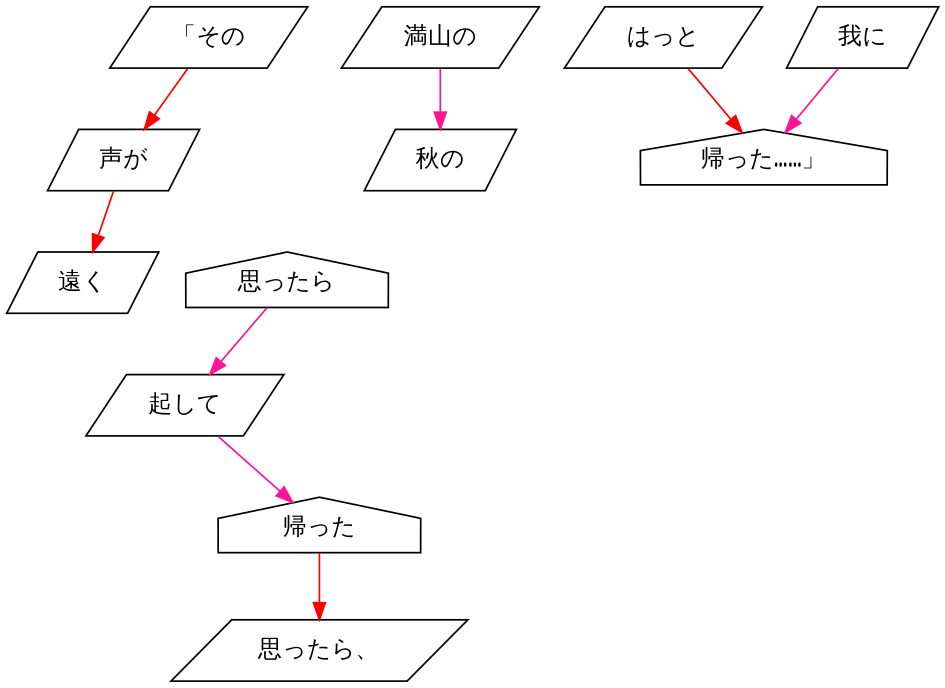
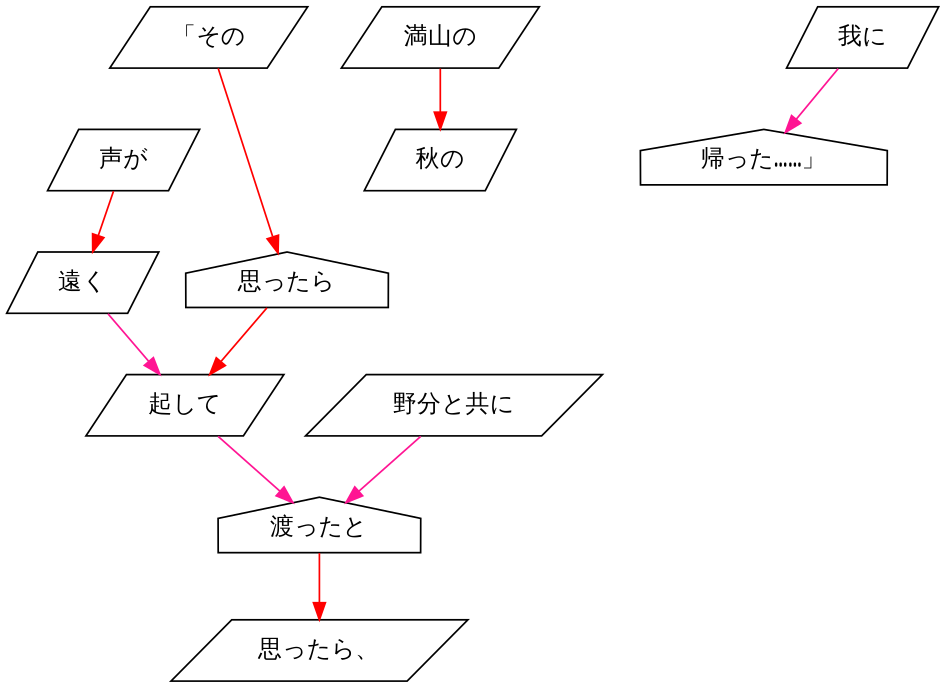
(663, 37) -> none
(440, 90) -> (440, 90)
(171, 92) -> (245, 152)
(244, 335) -> (244, 335)
none -> (128, 338)
none -> (454, 405)
(319, 528) -> (319, 528)
